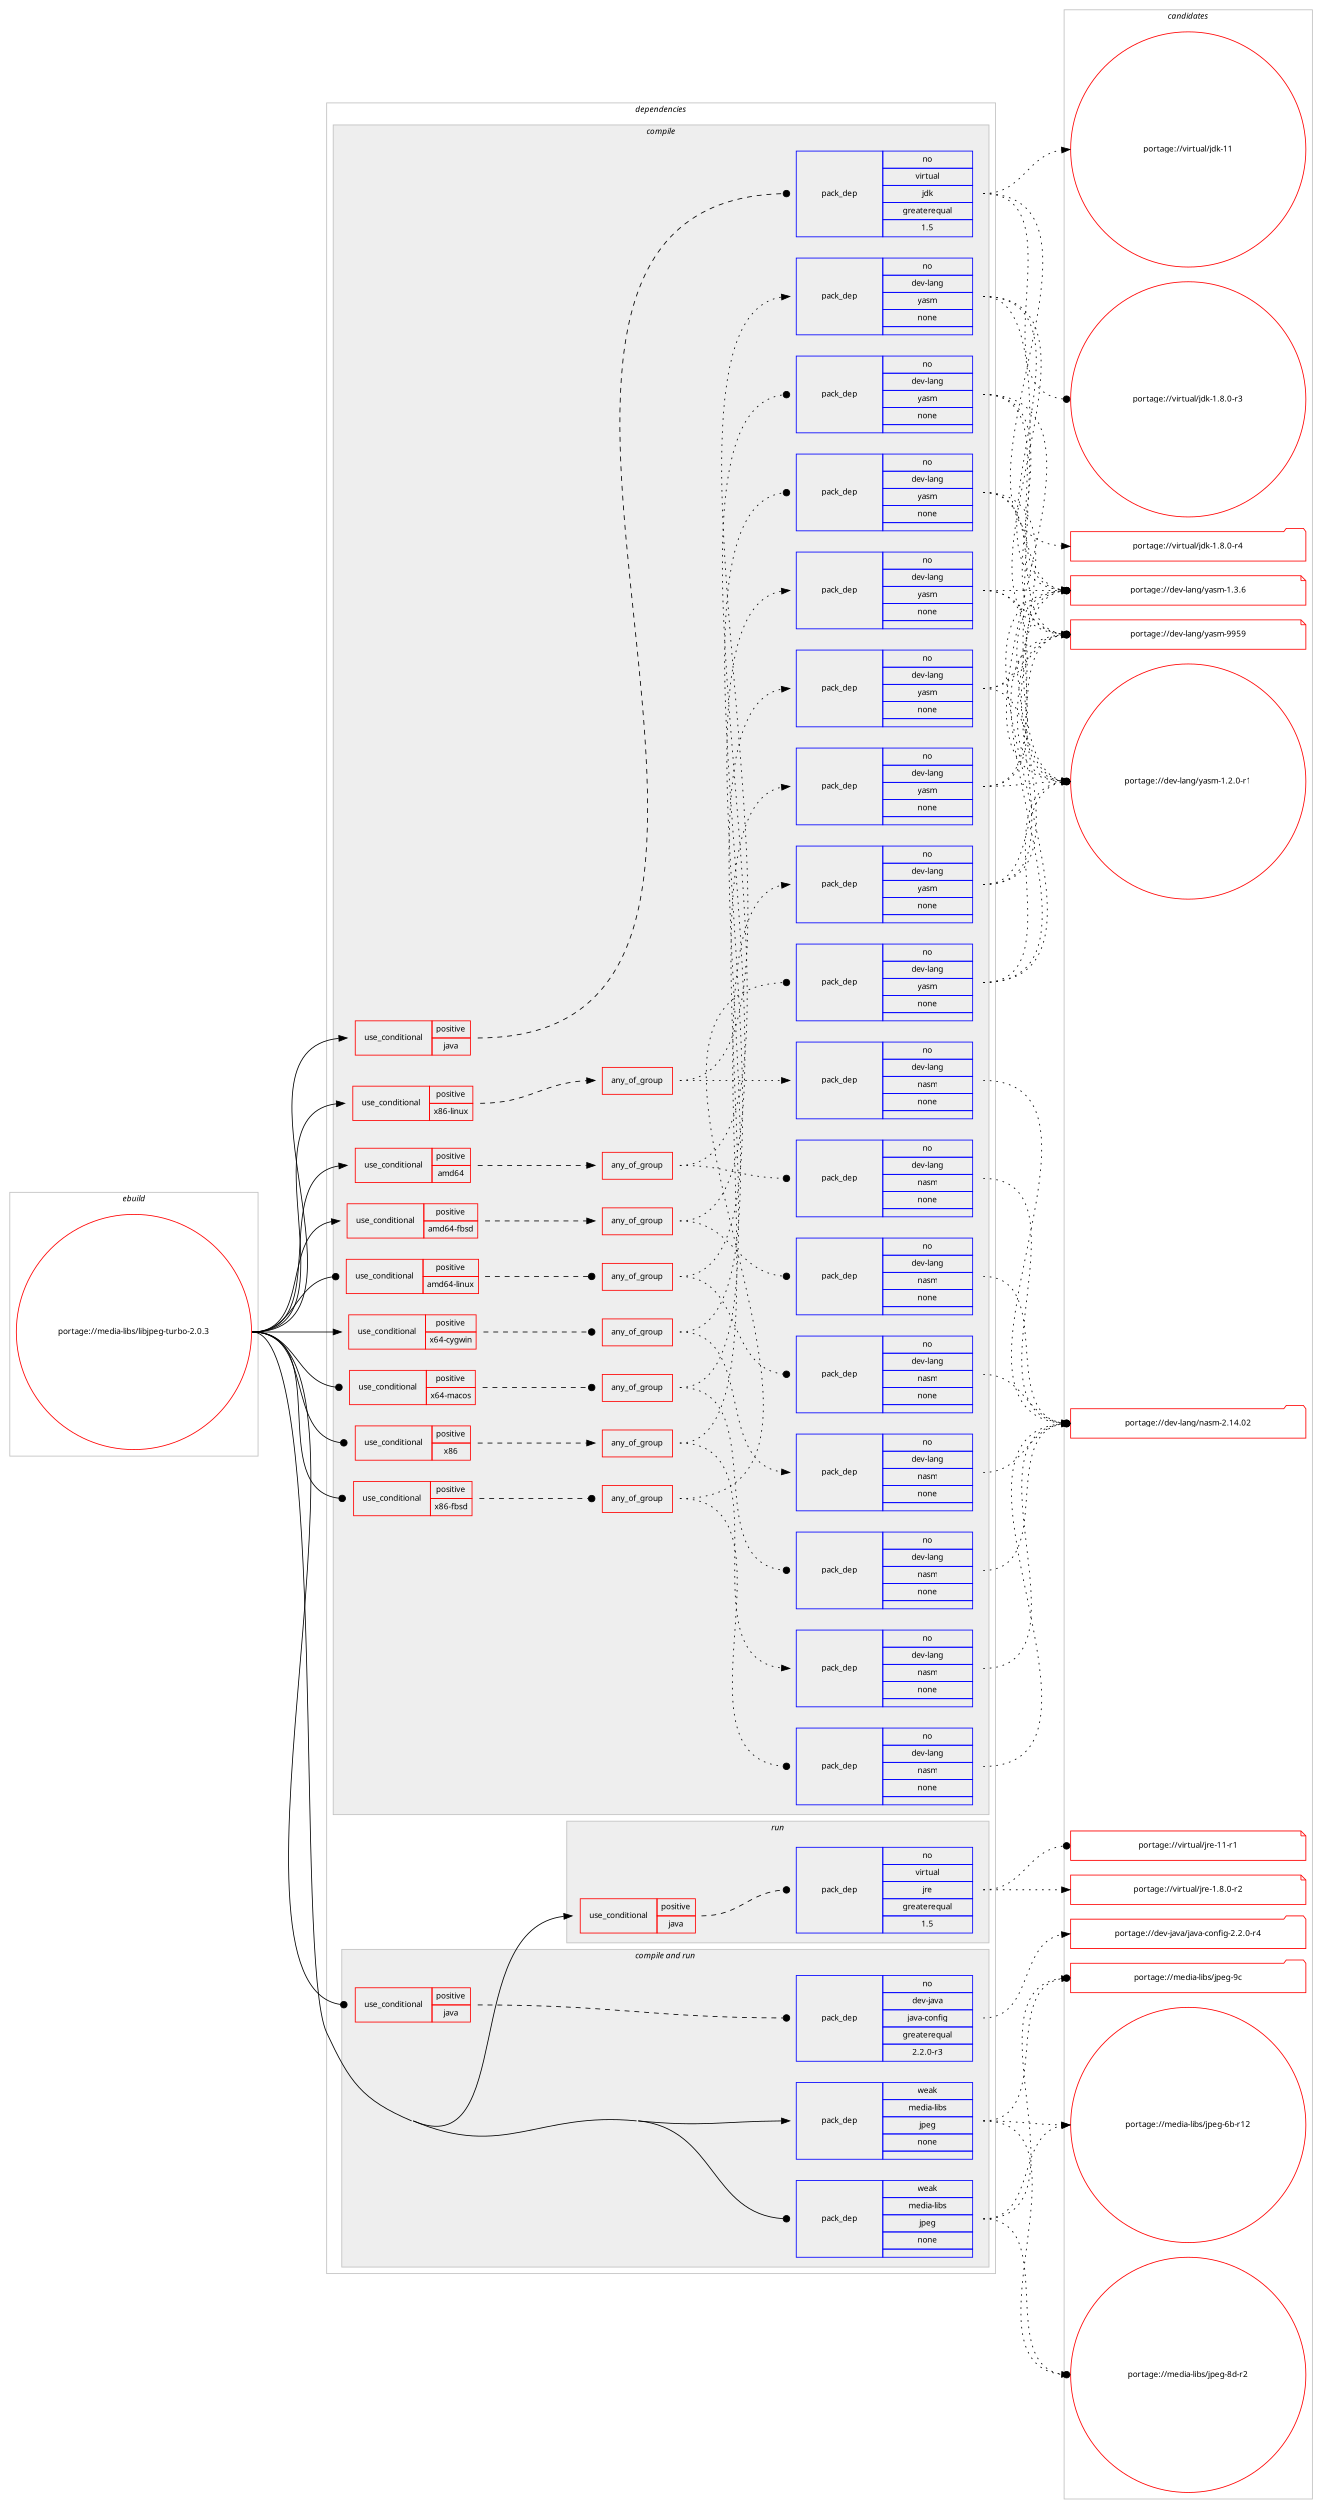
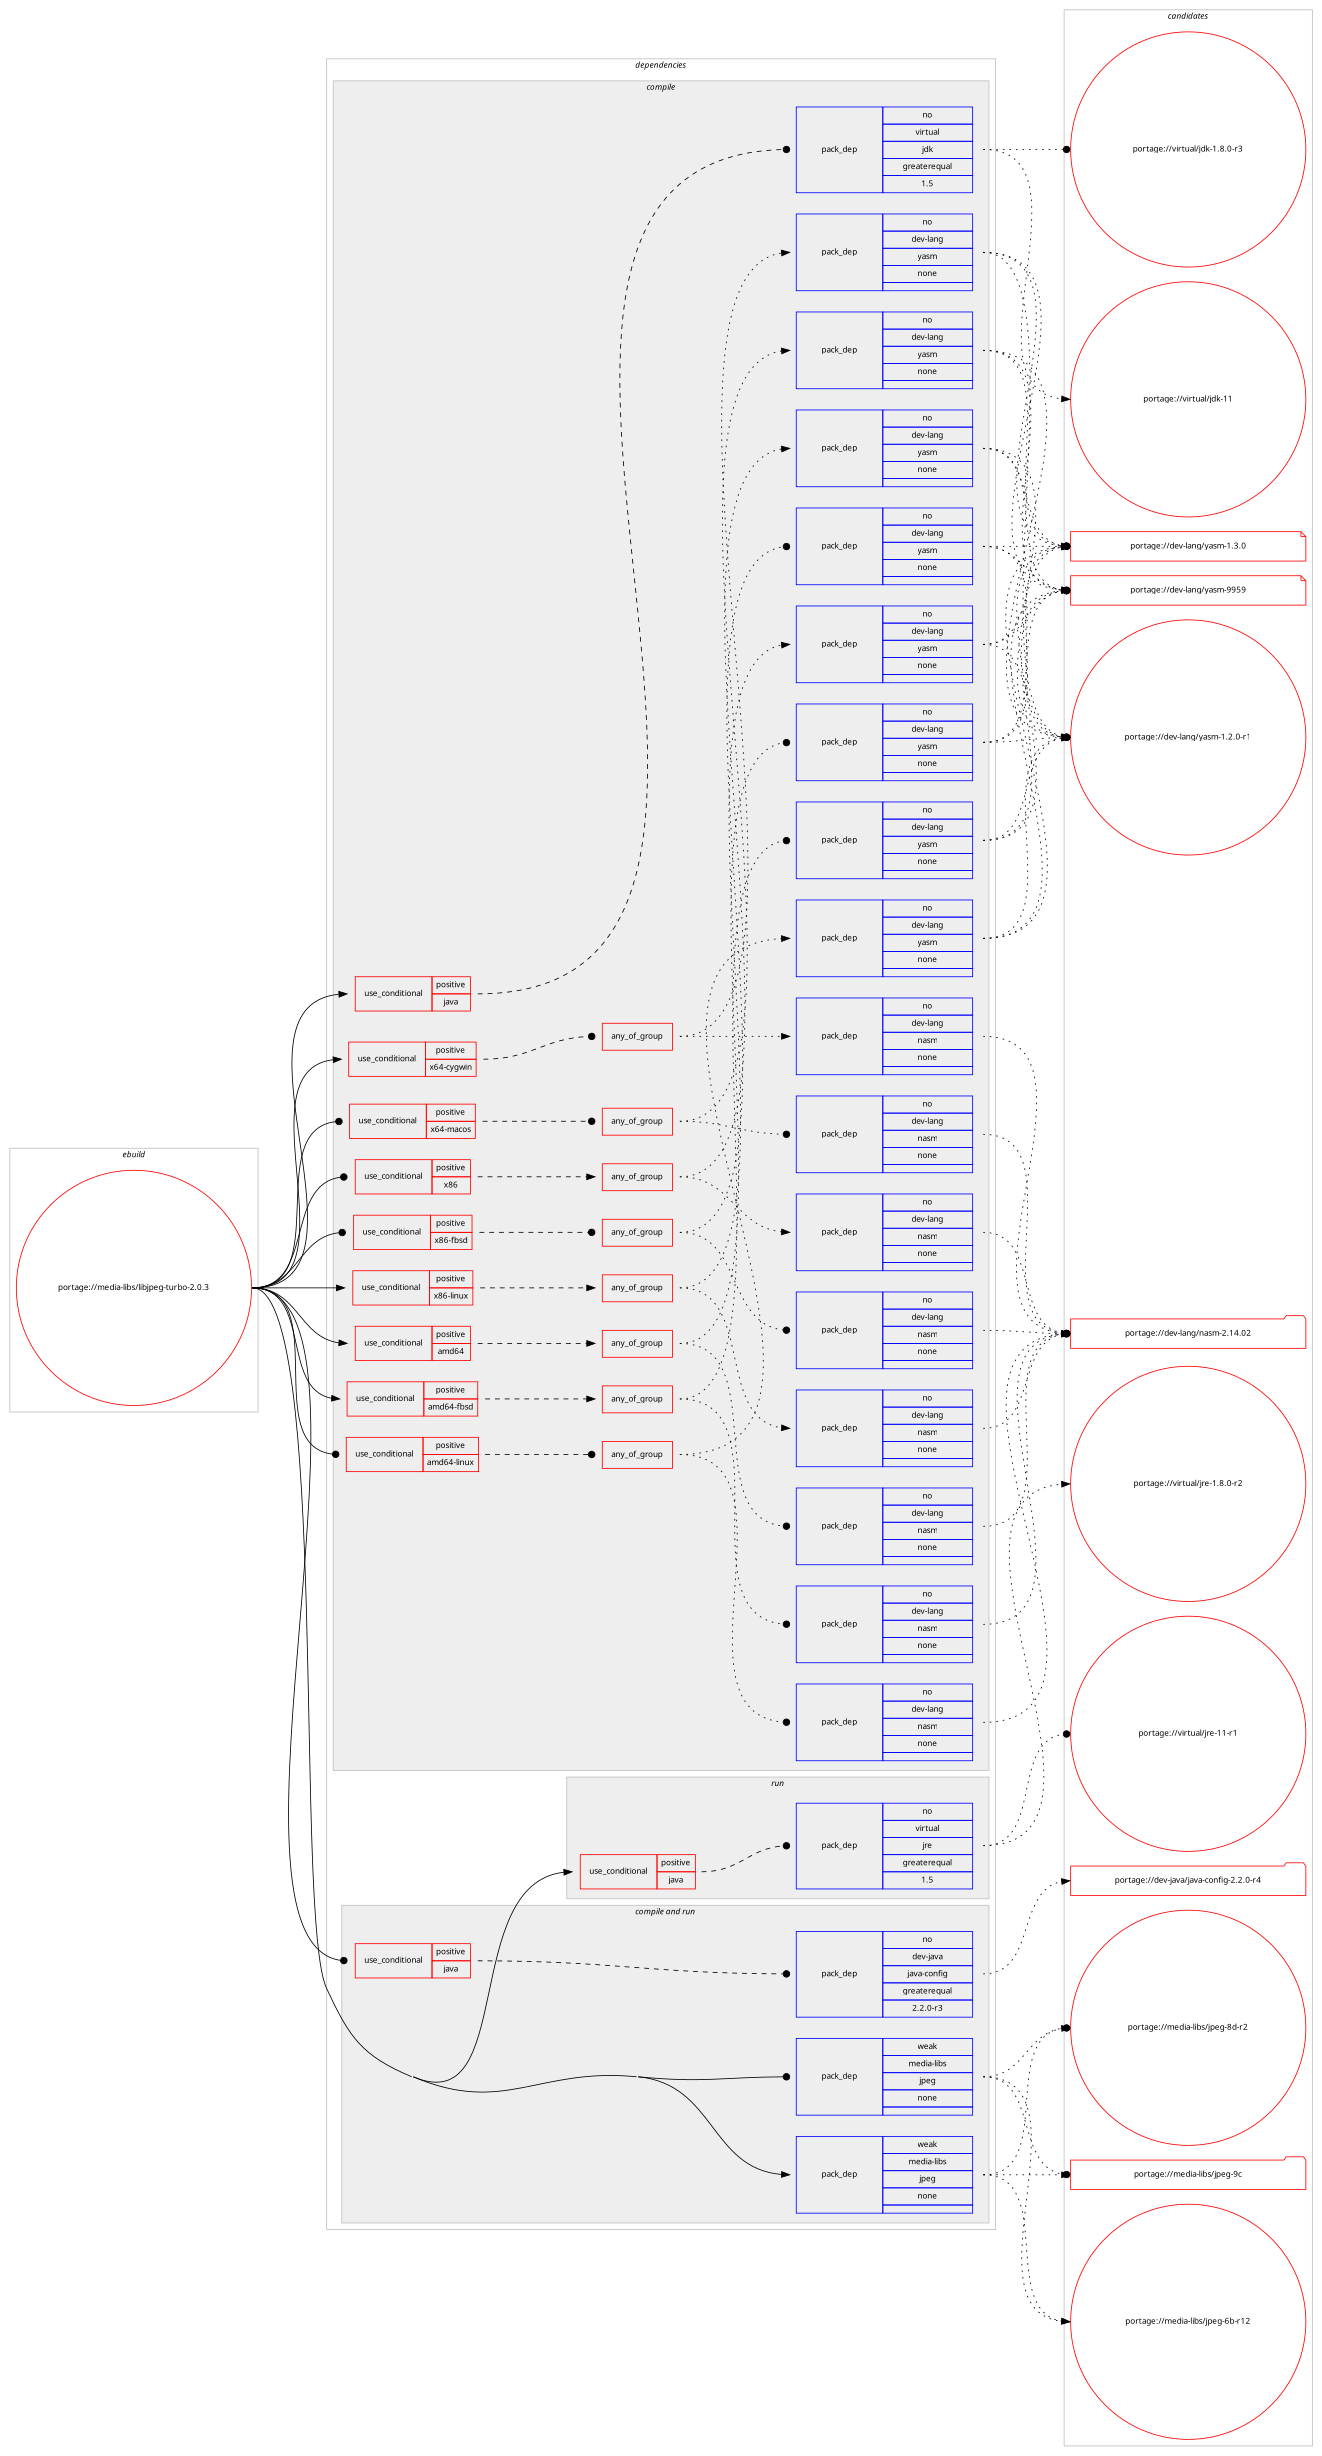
(1188, 546) -> none
(1188, 590) -> (1188, 546)
(1188, 1846) -> (1188, 1734)
(1188, 1890) -> (1188, 1484)
